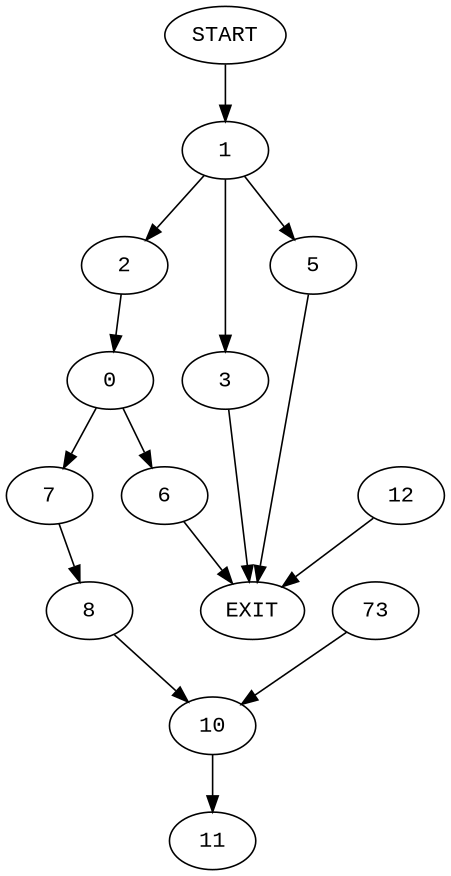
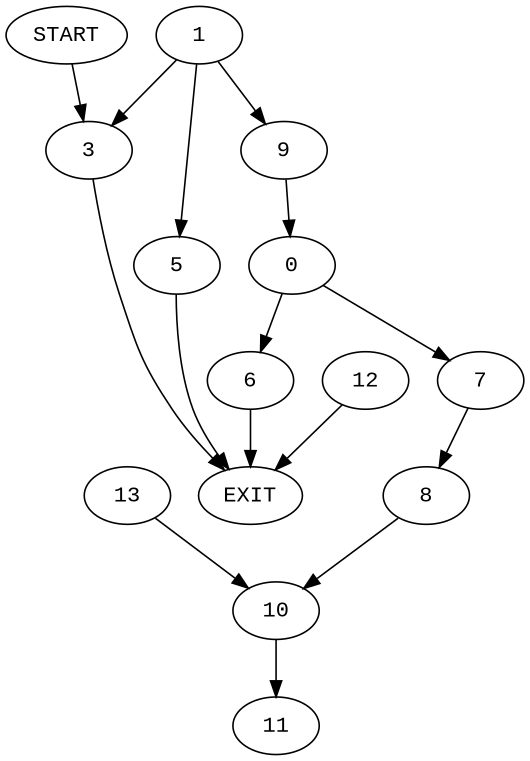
(225, 85) -> (76, 84)
(125, 265) -> (284, 150)
(376, 611) -> (127, 496)
